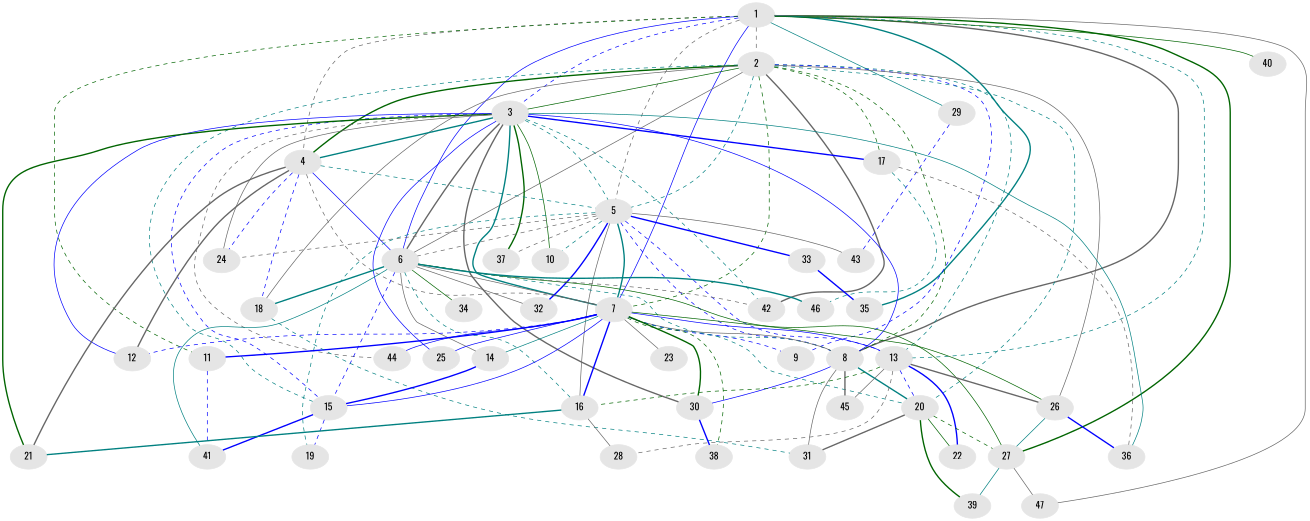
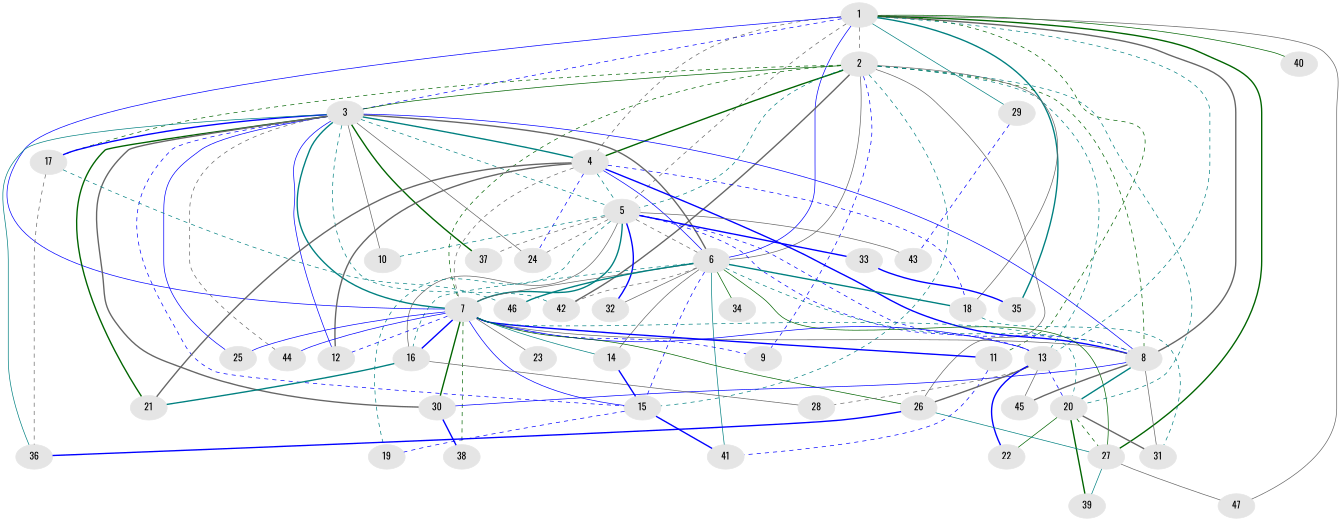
(539, 178) -> (364, 187)
none -> (860, 283)
(740, 390) -> none
